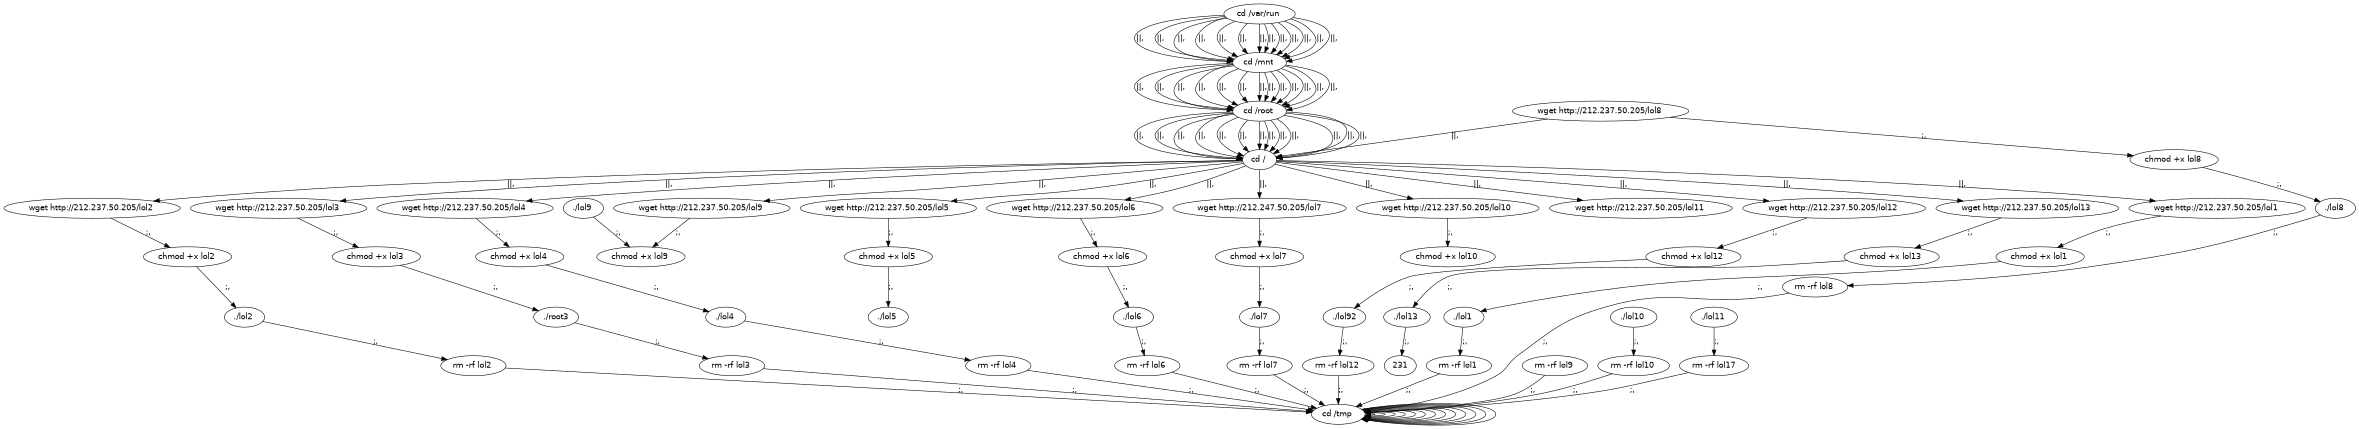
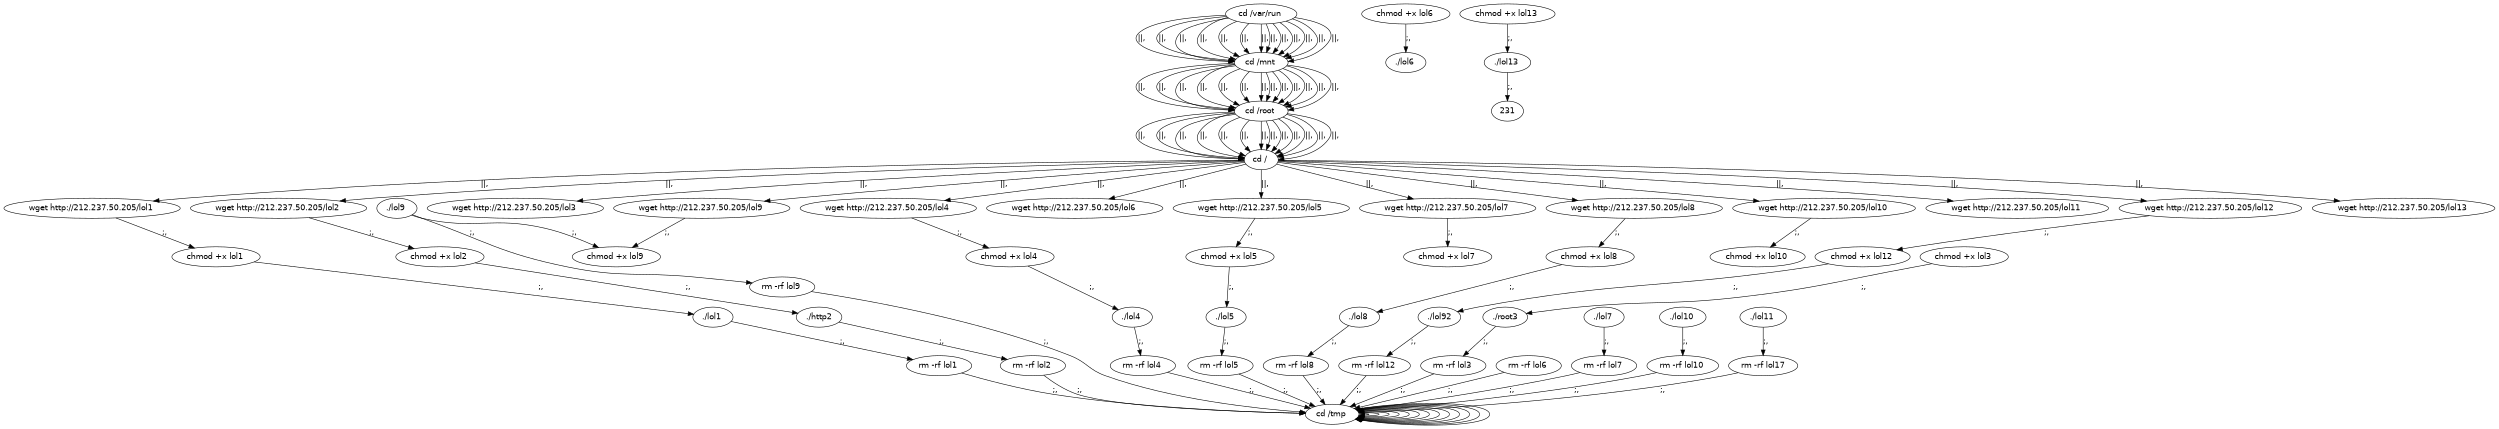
(1414, 138) -> (1425, 181)
(1260, 208) -> (1448, 208)
(1087, 230) -> none
(325, 232) -> none
(1961, 232) -> none
none -> (575, 268)
(1260, 284) -> none
(245, 317) -> (819, 317)
(1140, 339) -> none
none -> (1220, 366)
